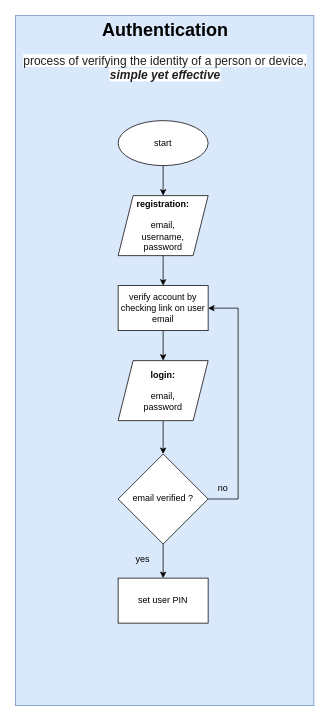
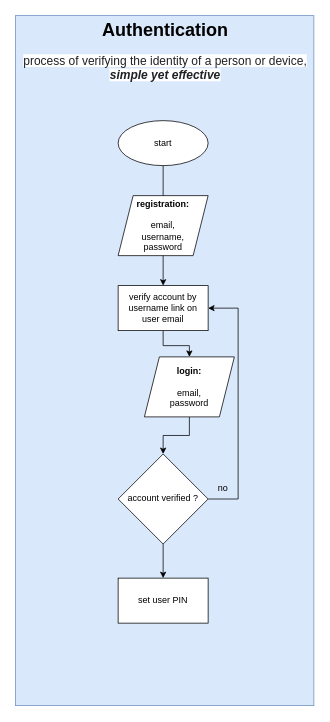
(163, 189) -> (163, 191)
(163, 308) -> (163, 308)
(163, 390) -> (189, 387)
(163, 498) -> (163, 498)
(143, 559) -> none
